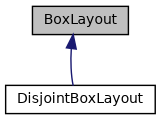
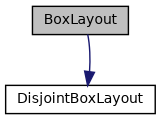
(71, 67) -> (90, 53)
